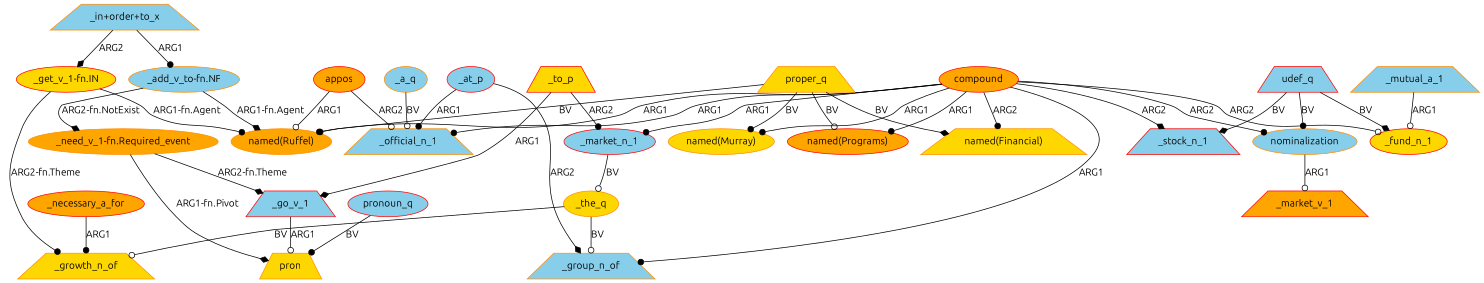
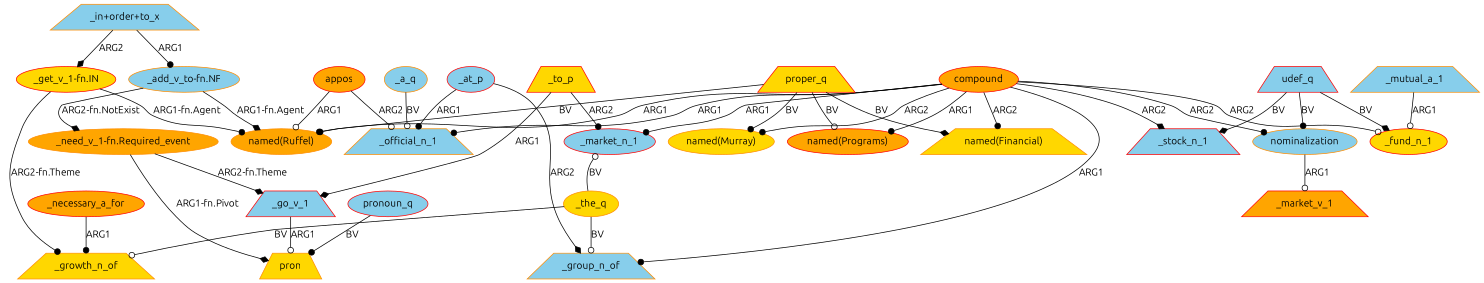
(806, 79) -> (806, 79)
(917, 111) -> (917, 111)
(605, 171) -> (587, 174)
